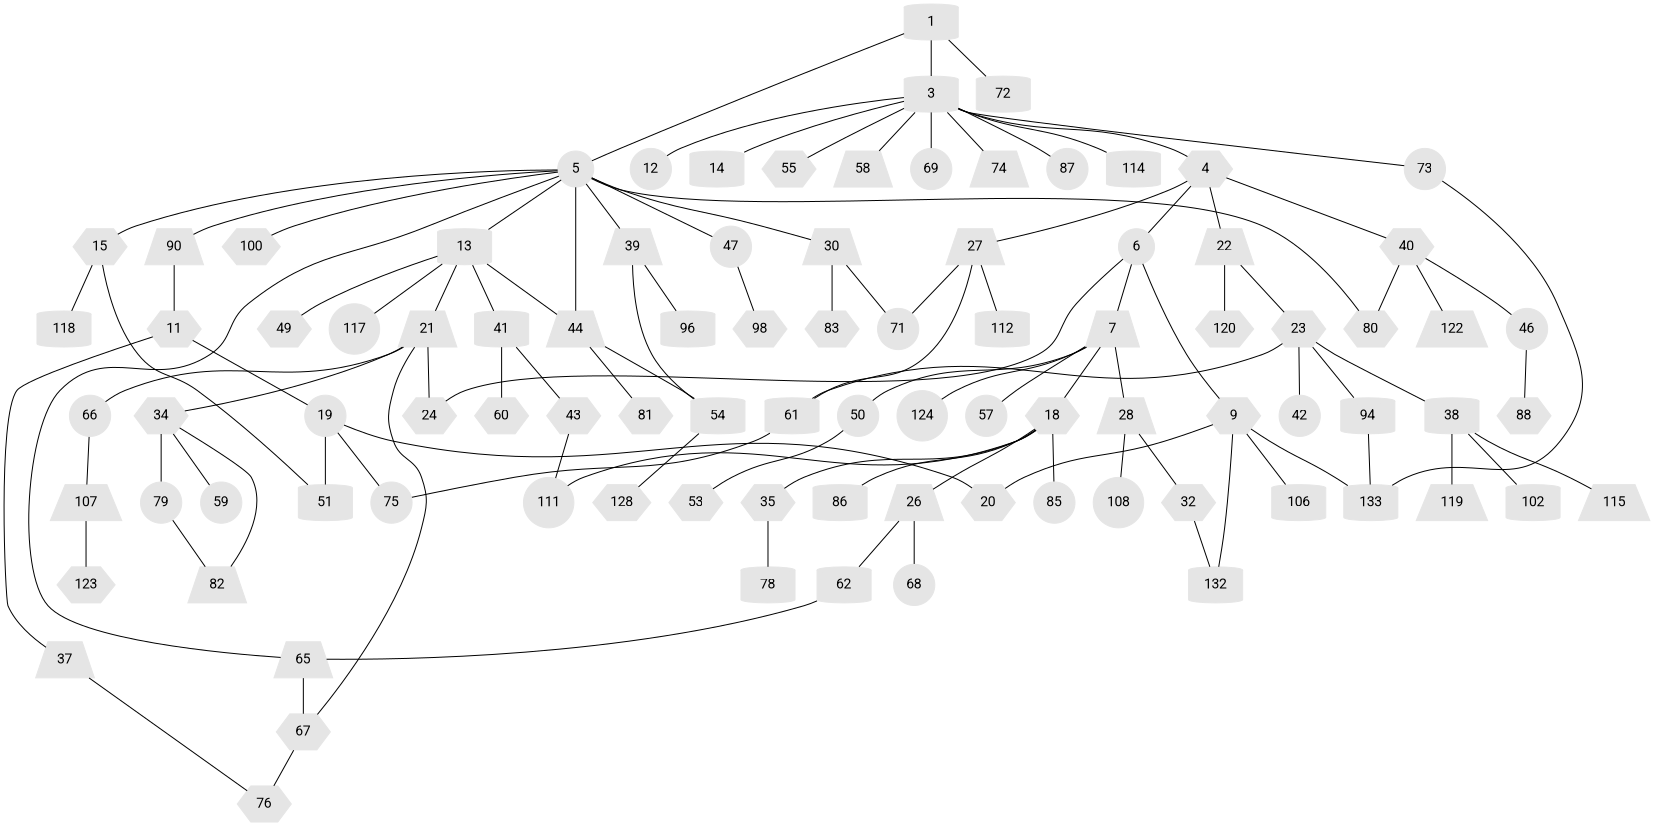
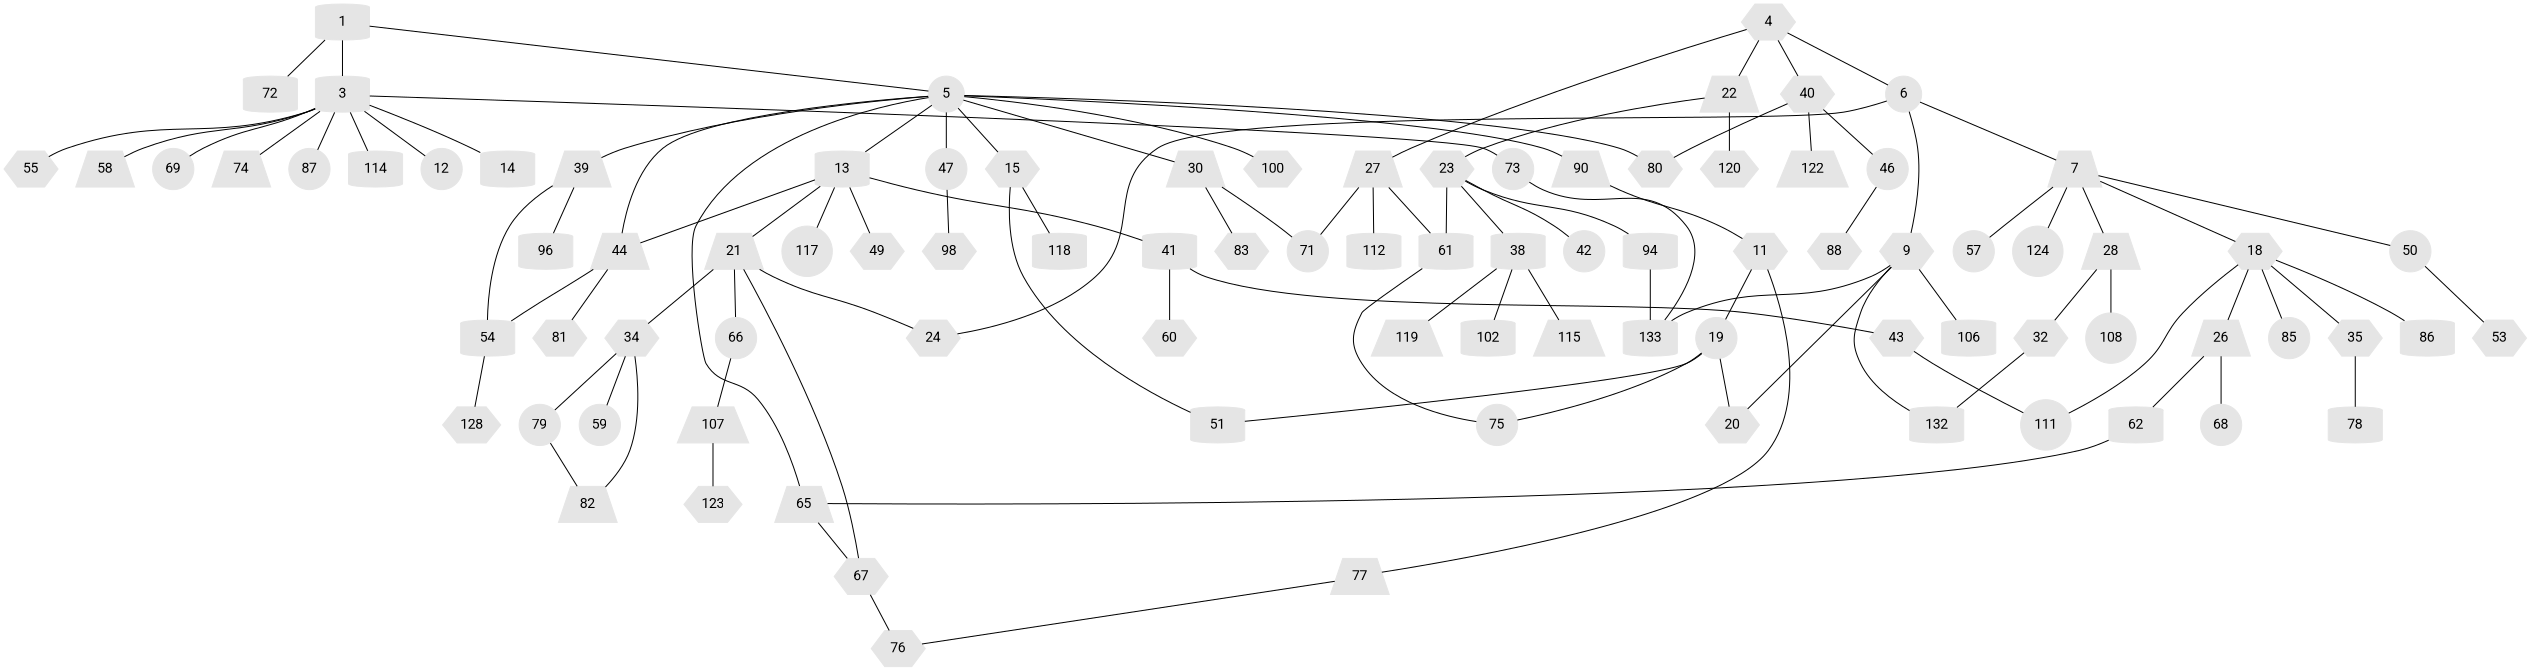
(1074, 130) -> none
(65, 660) -> (1360, 576)
